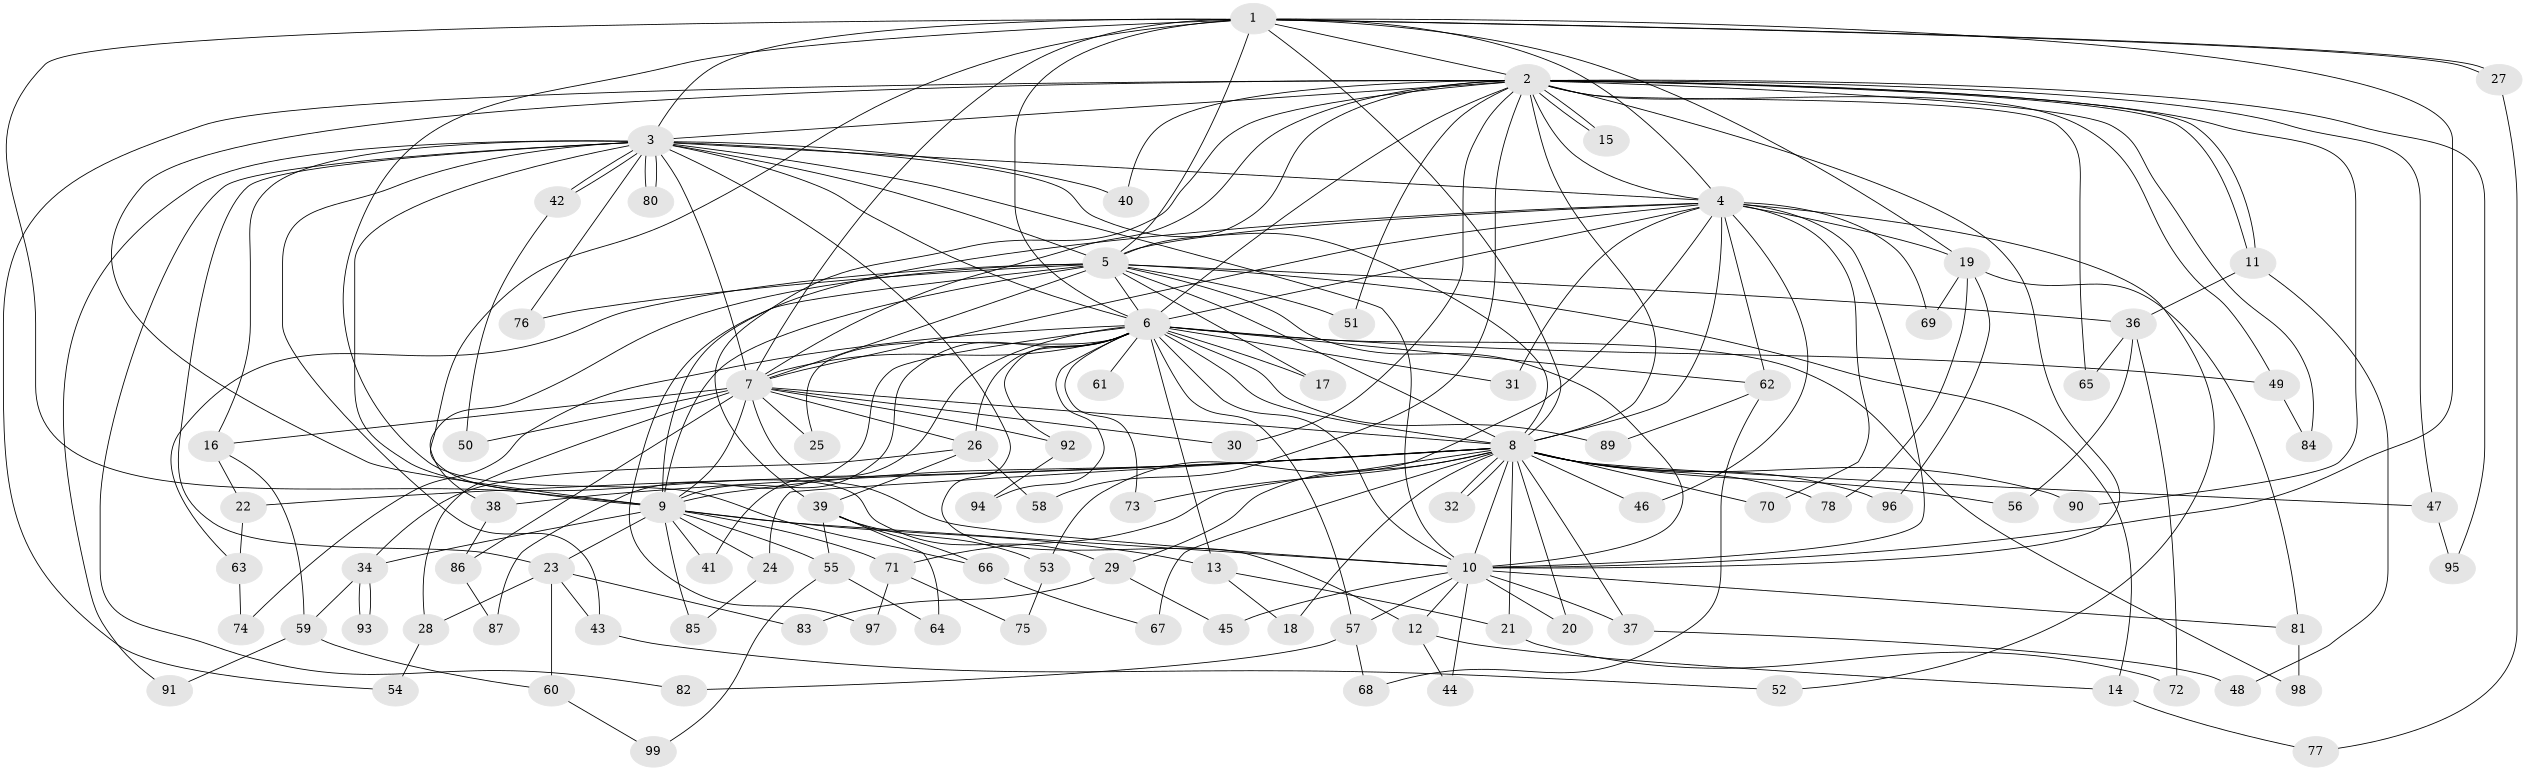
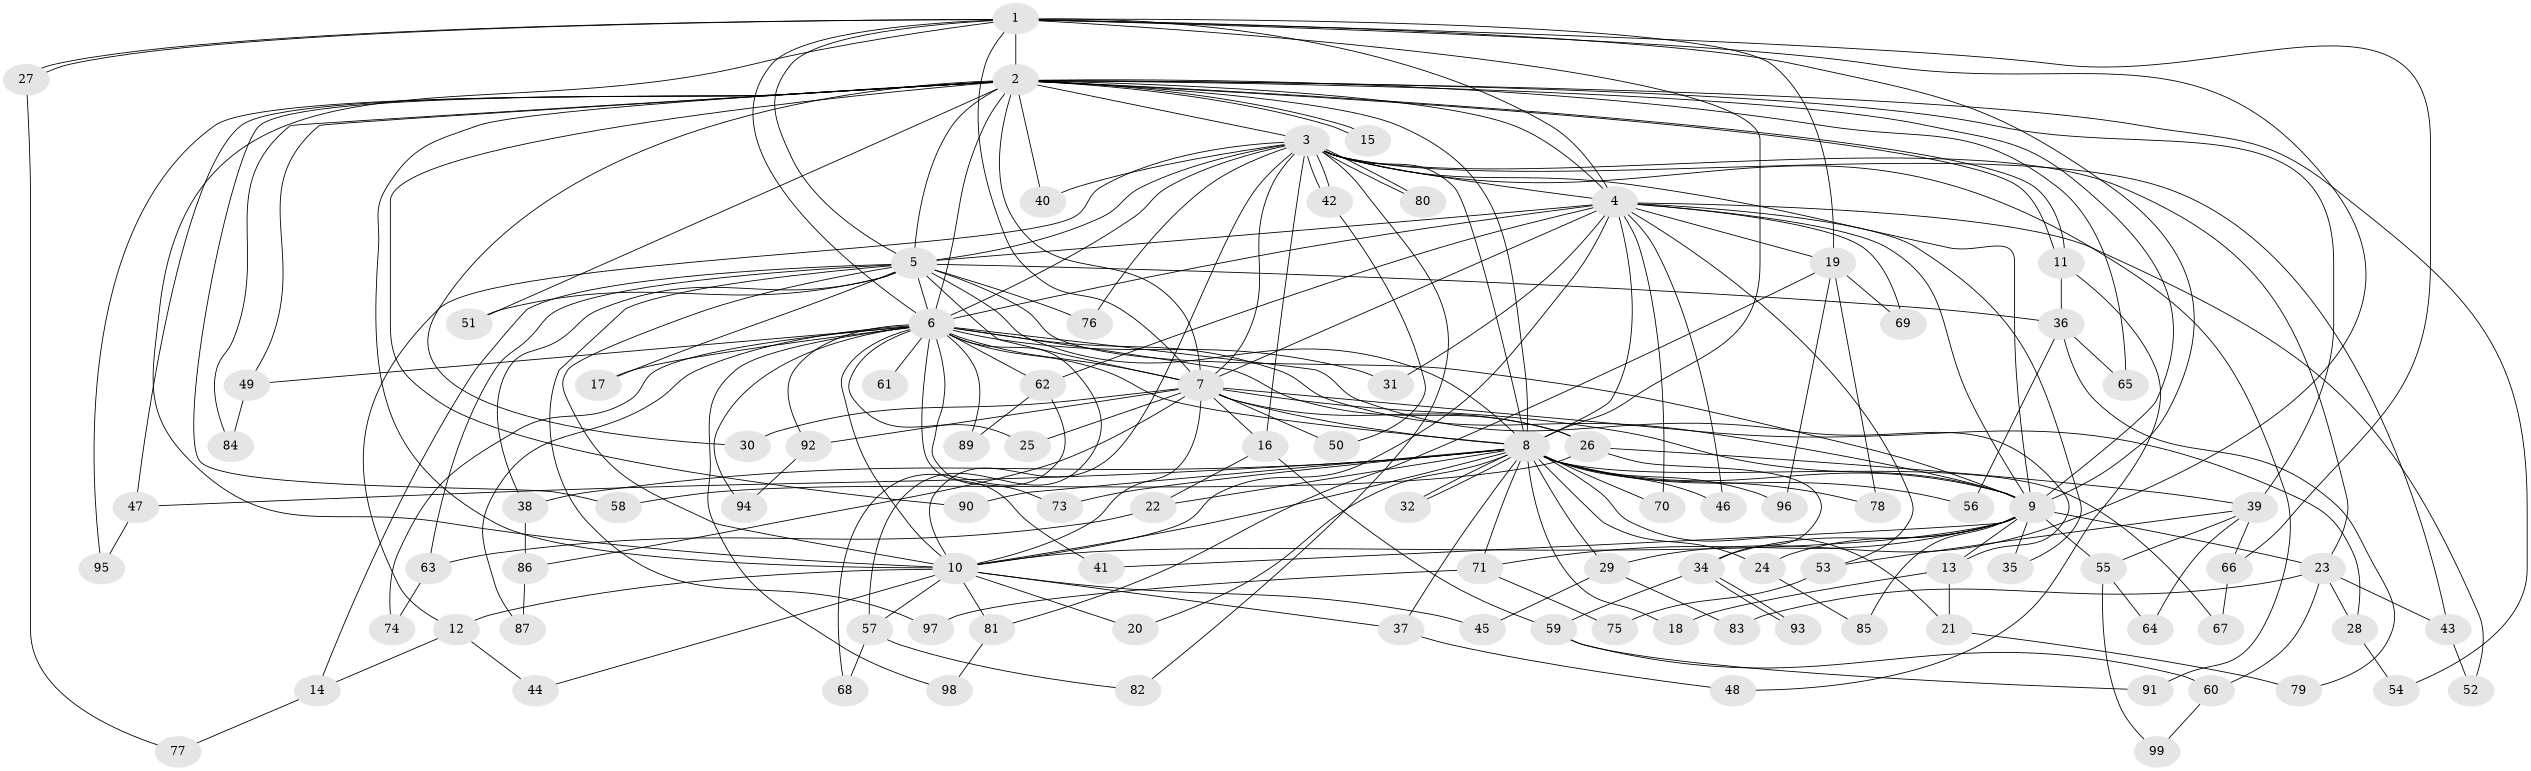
(929, 27) -> none
none -> (2010, 569)
(2177, 691) -> (2299, 691)
